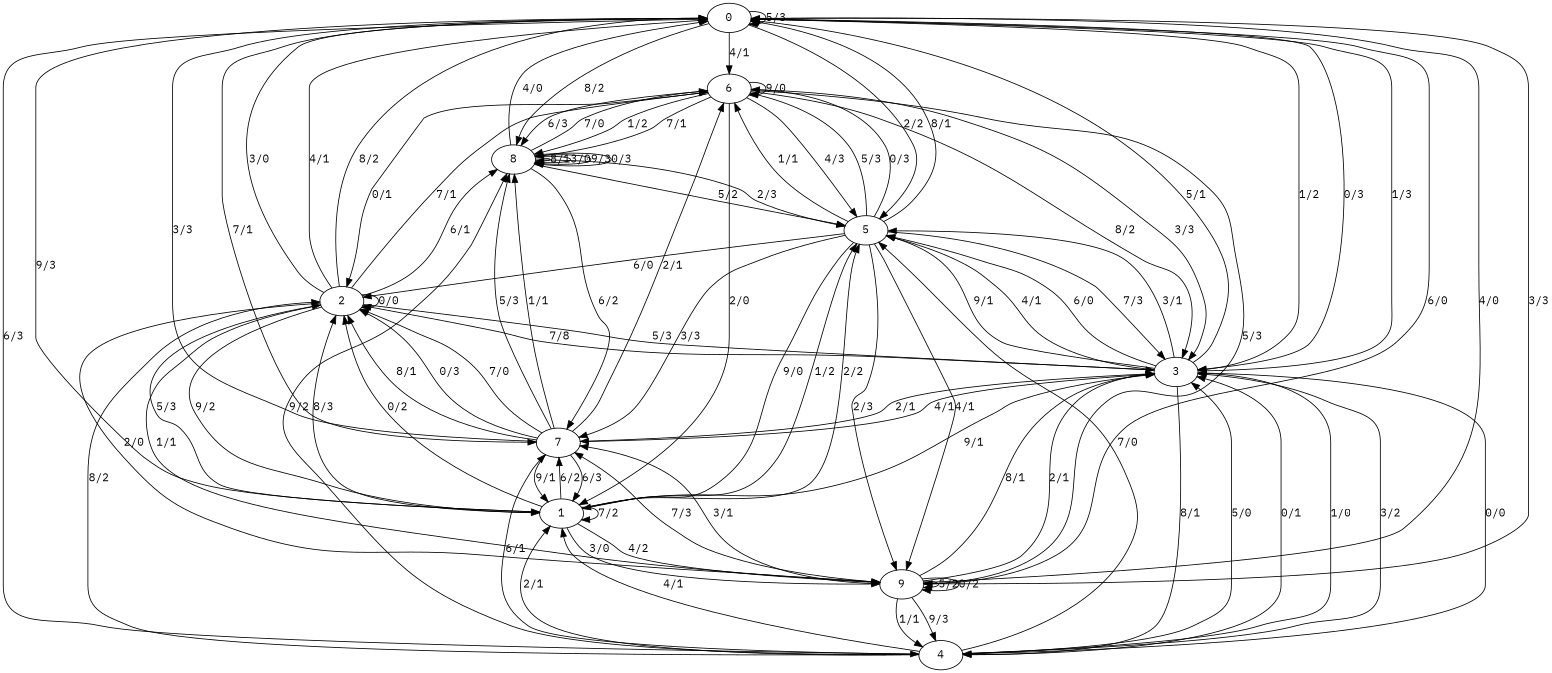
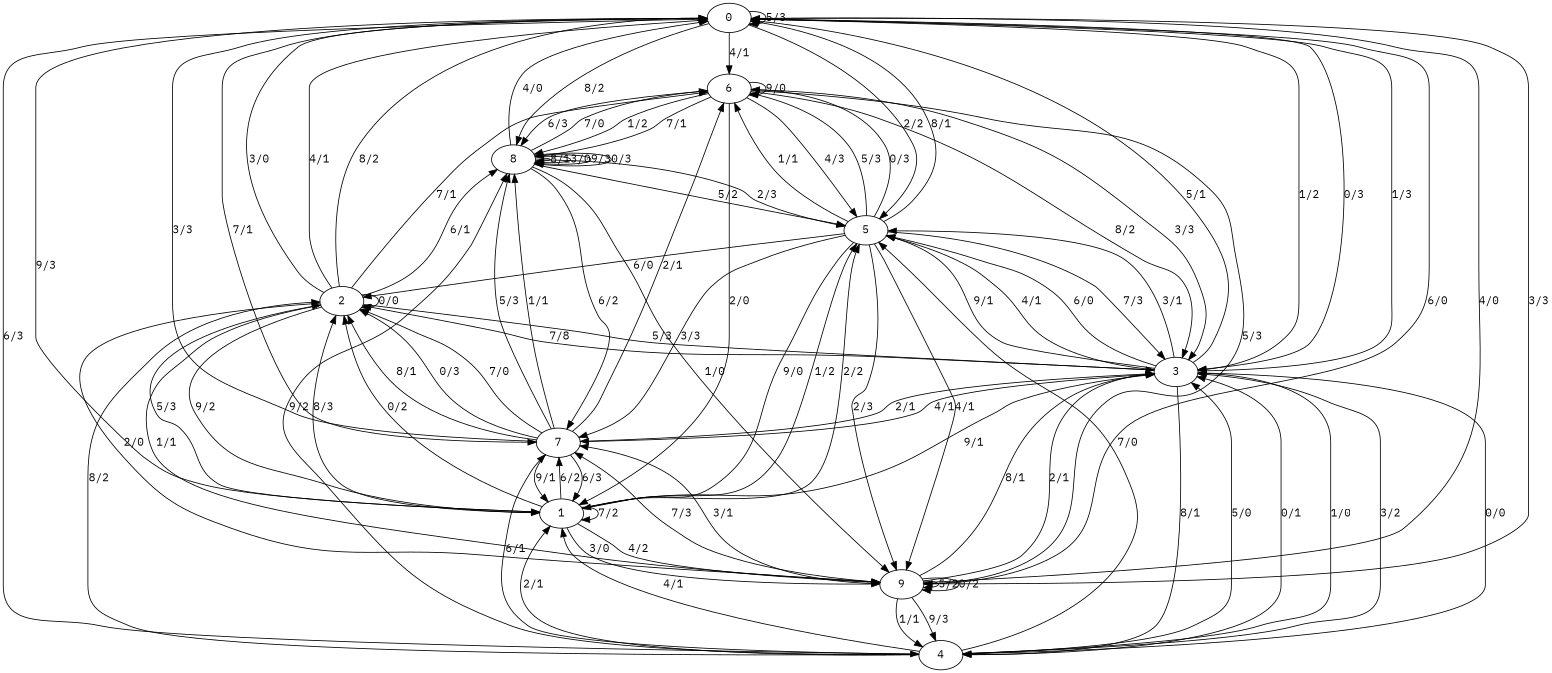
(475, 107) -> none
none -> (696, 374)
